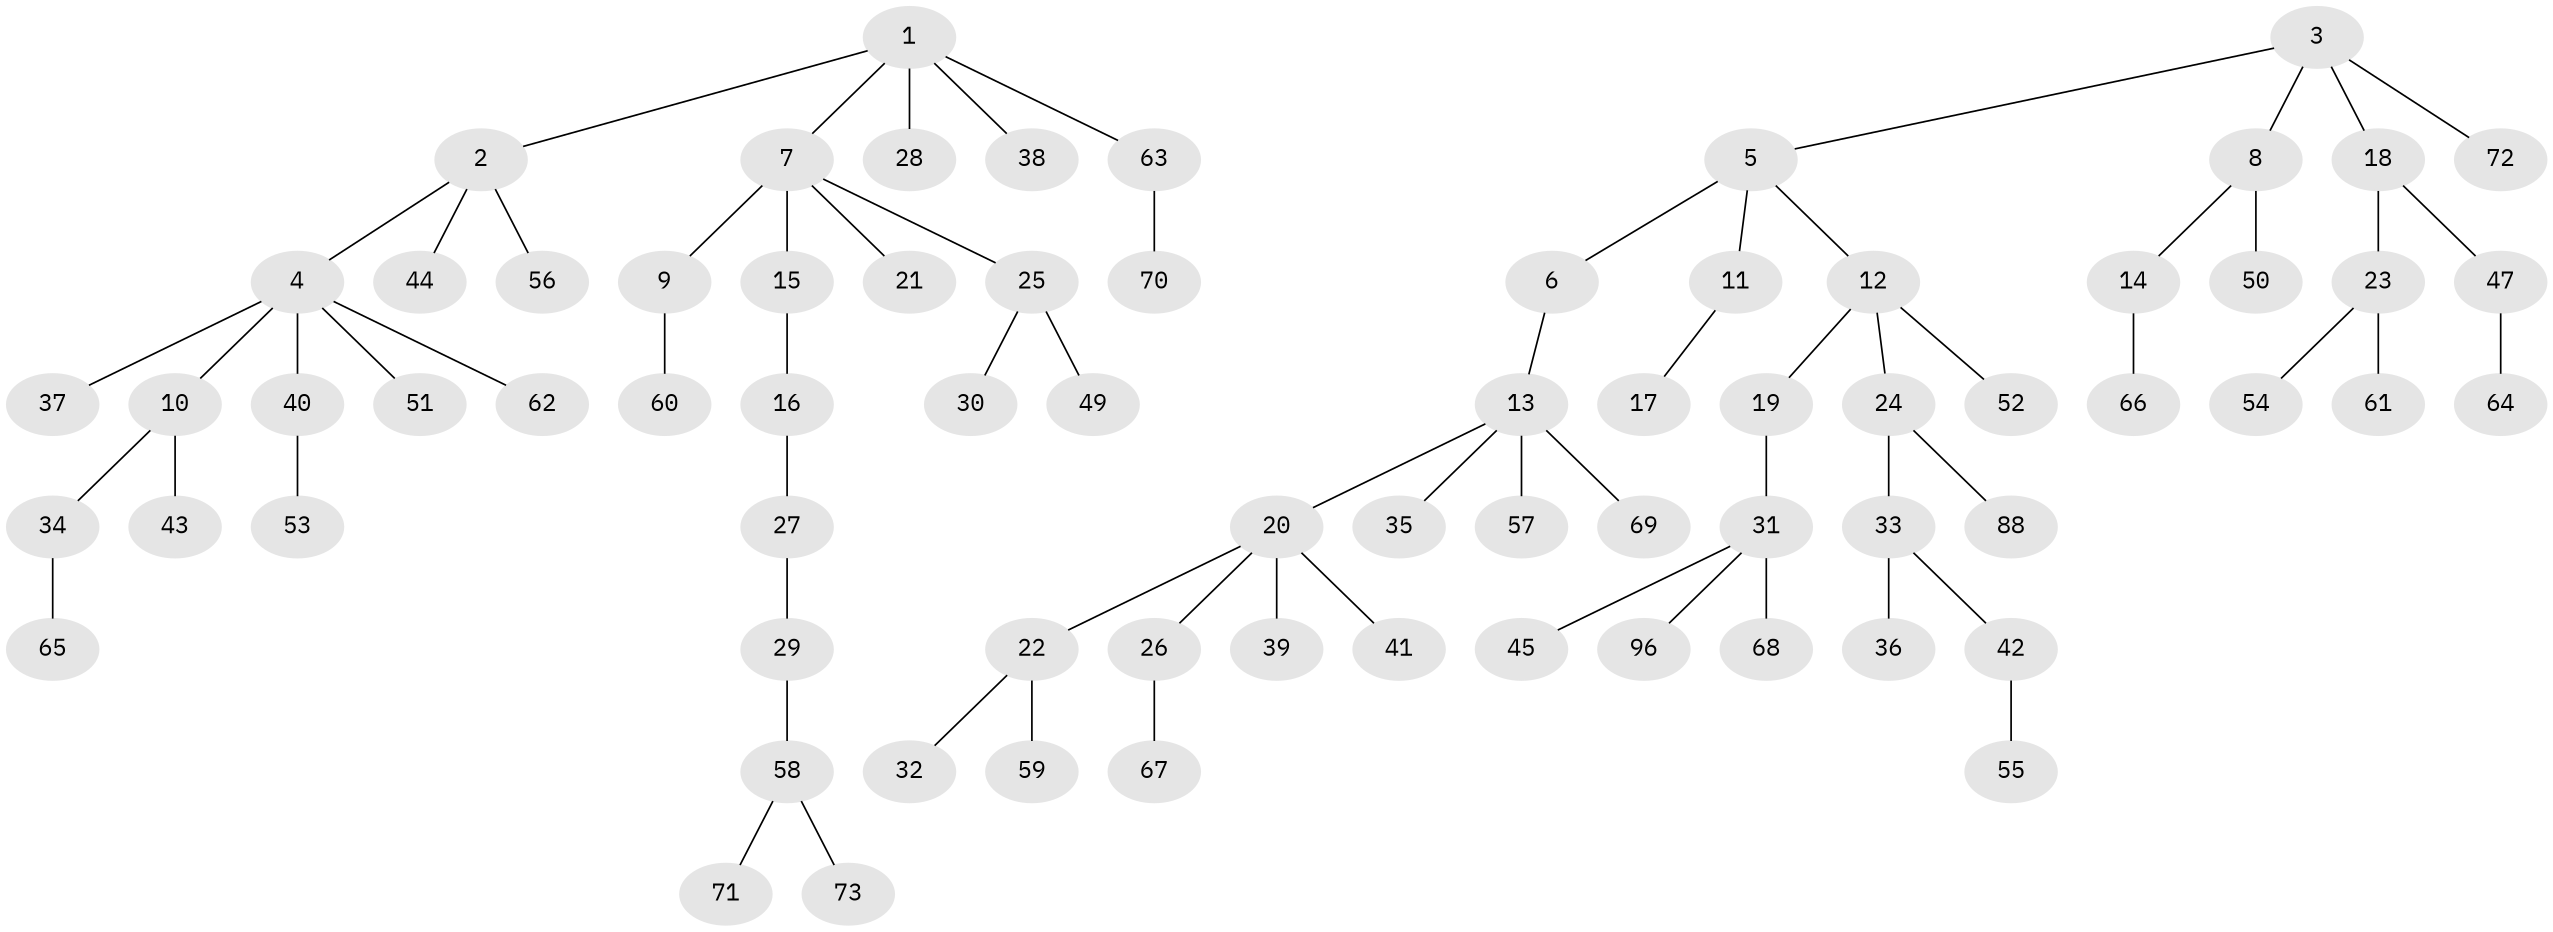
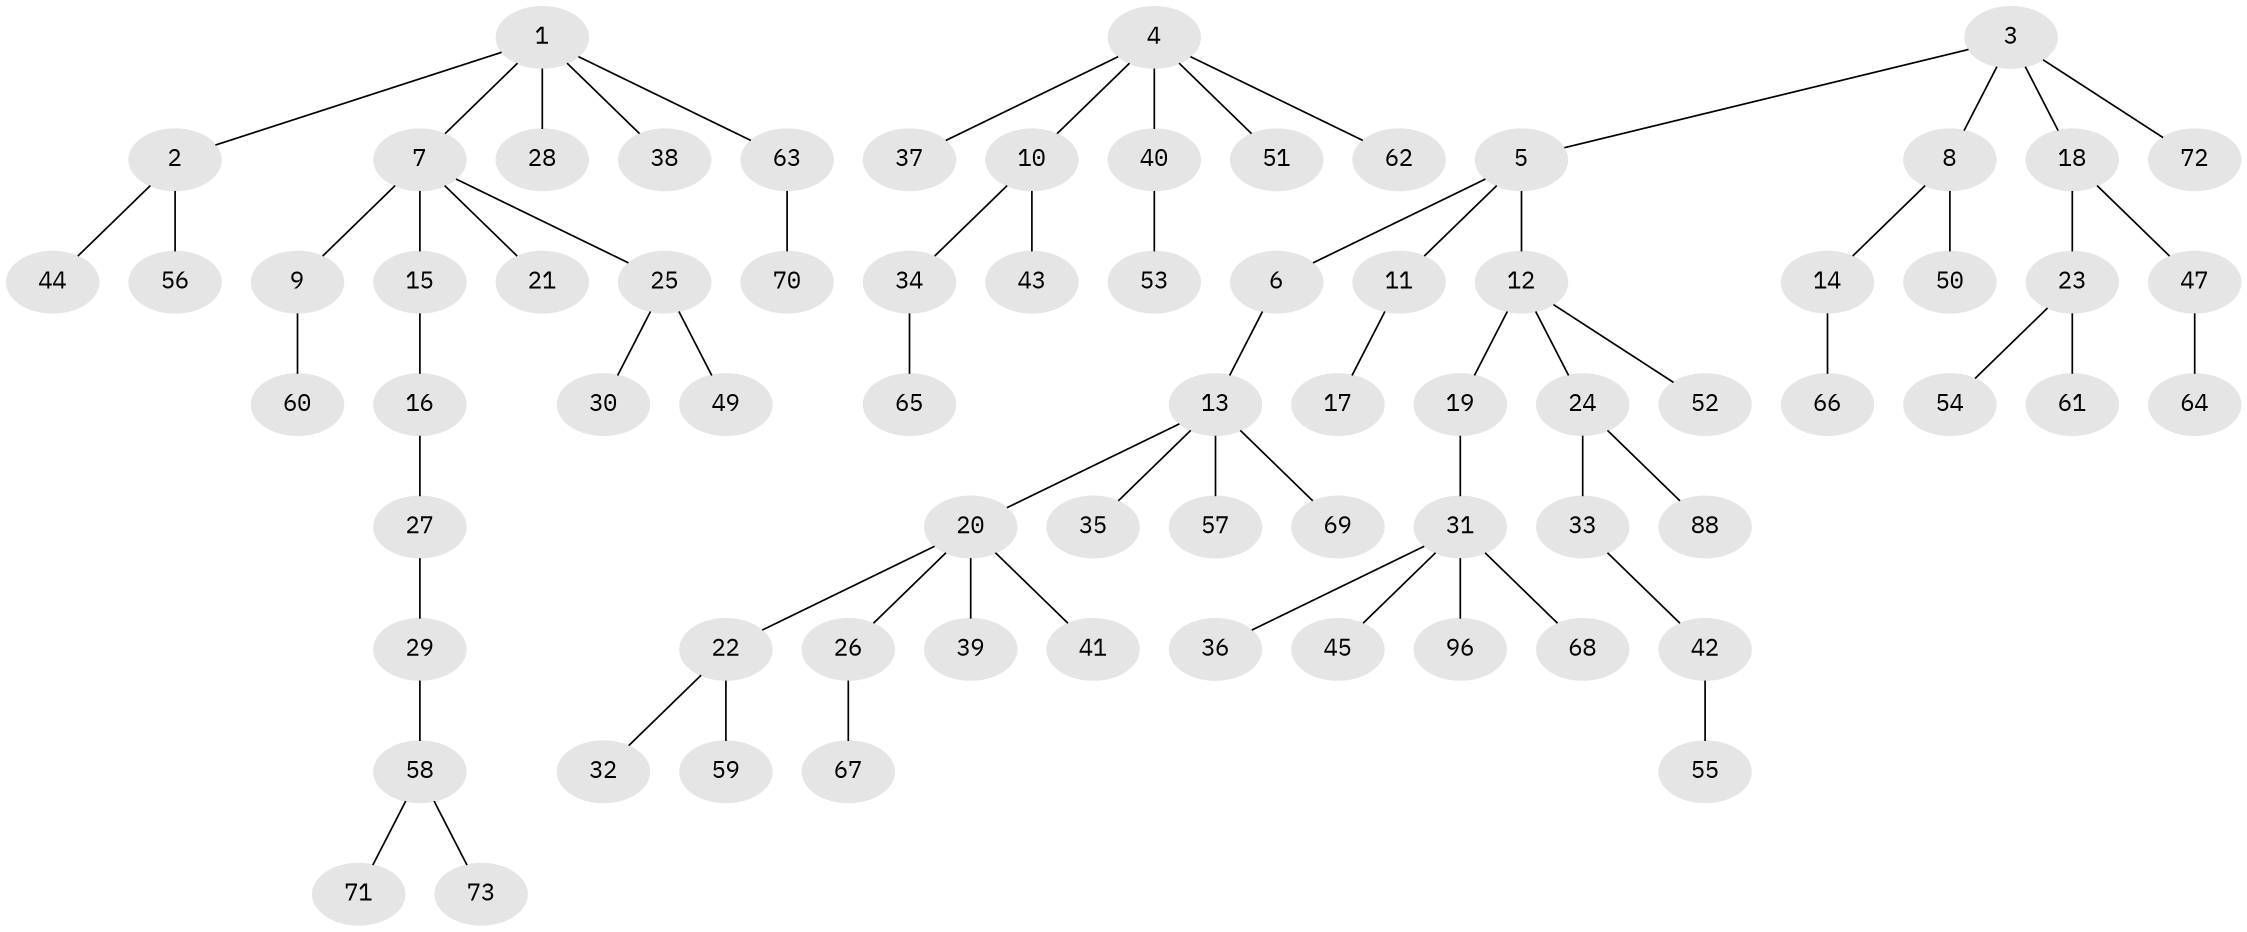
(389, 221) -> none
(1889, 588) -> (1338, 588)
